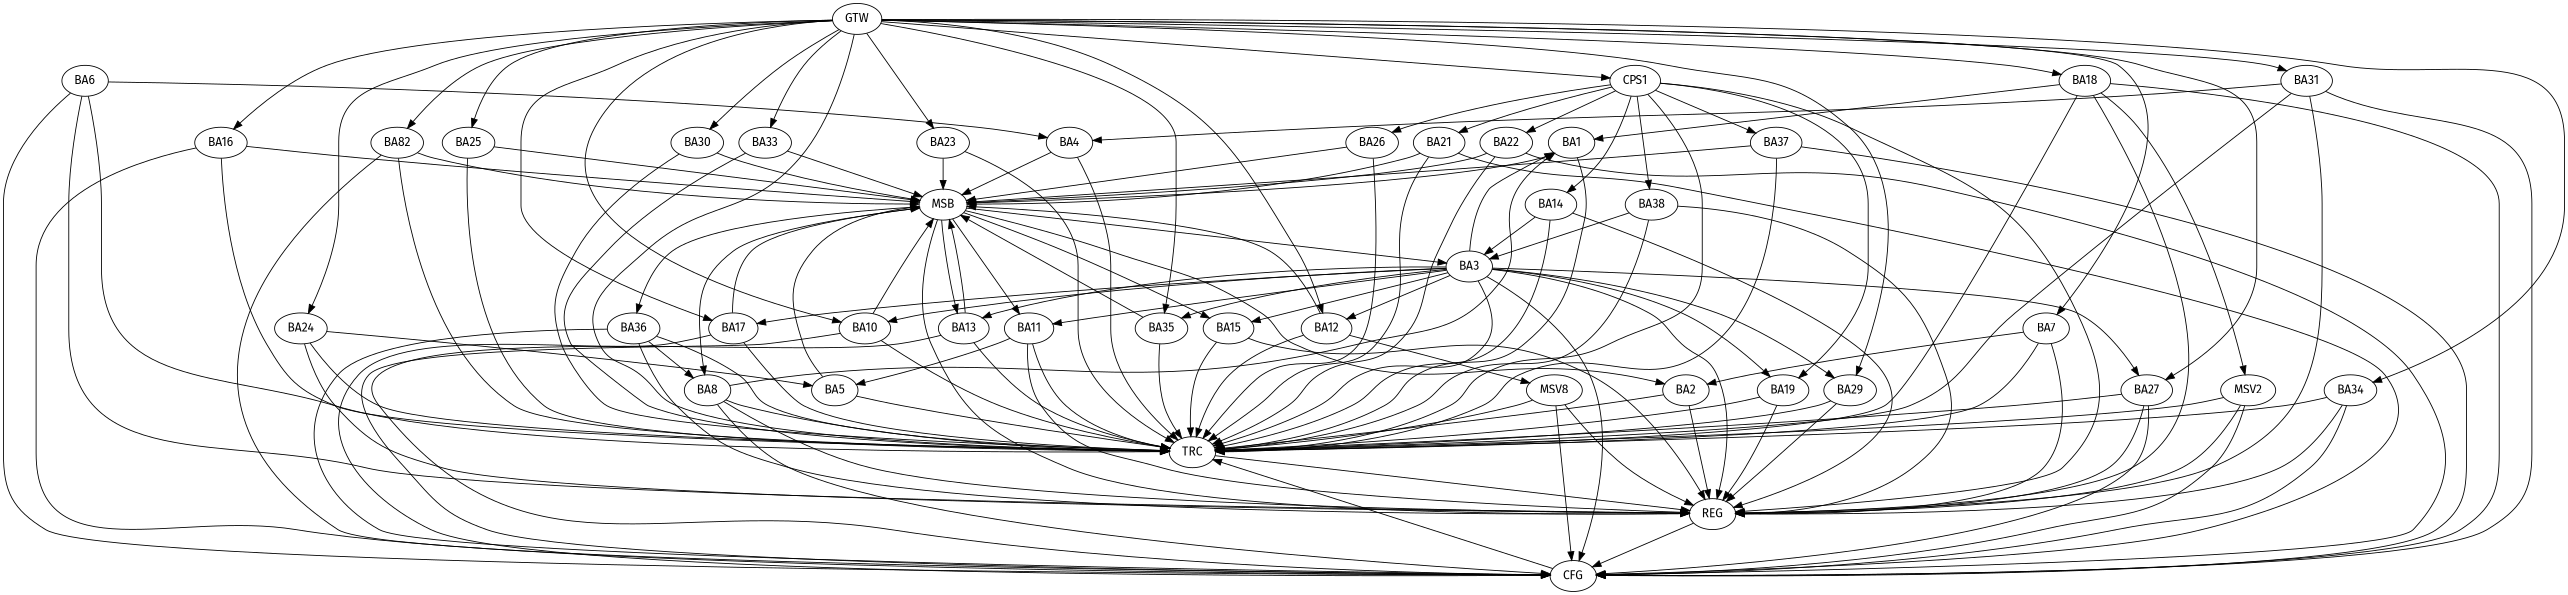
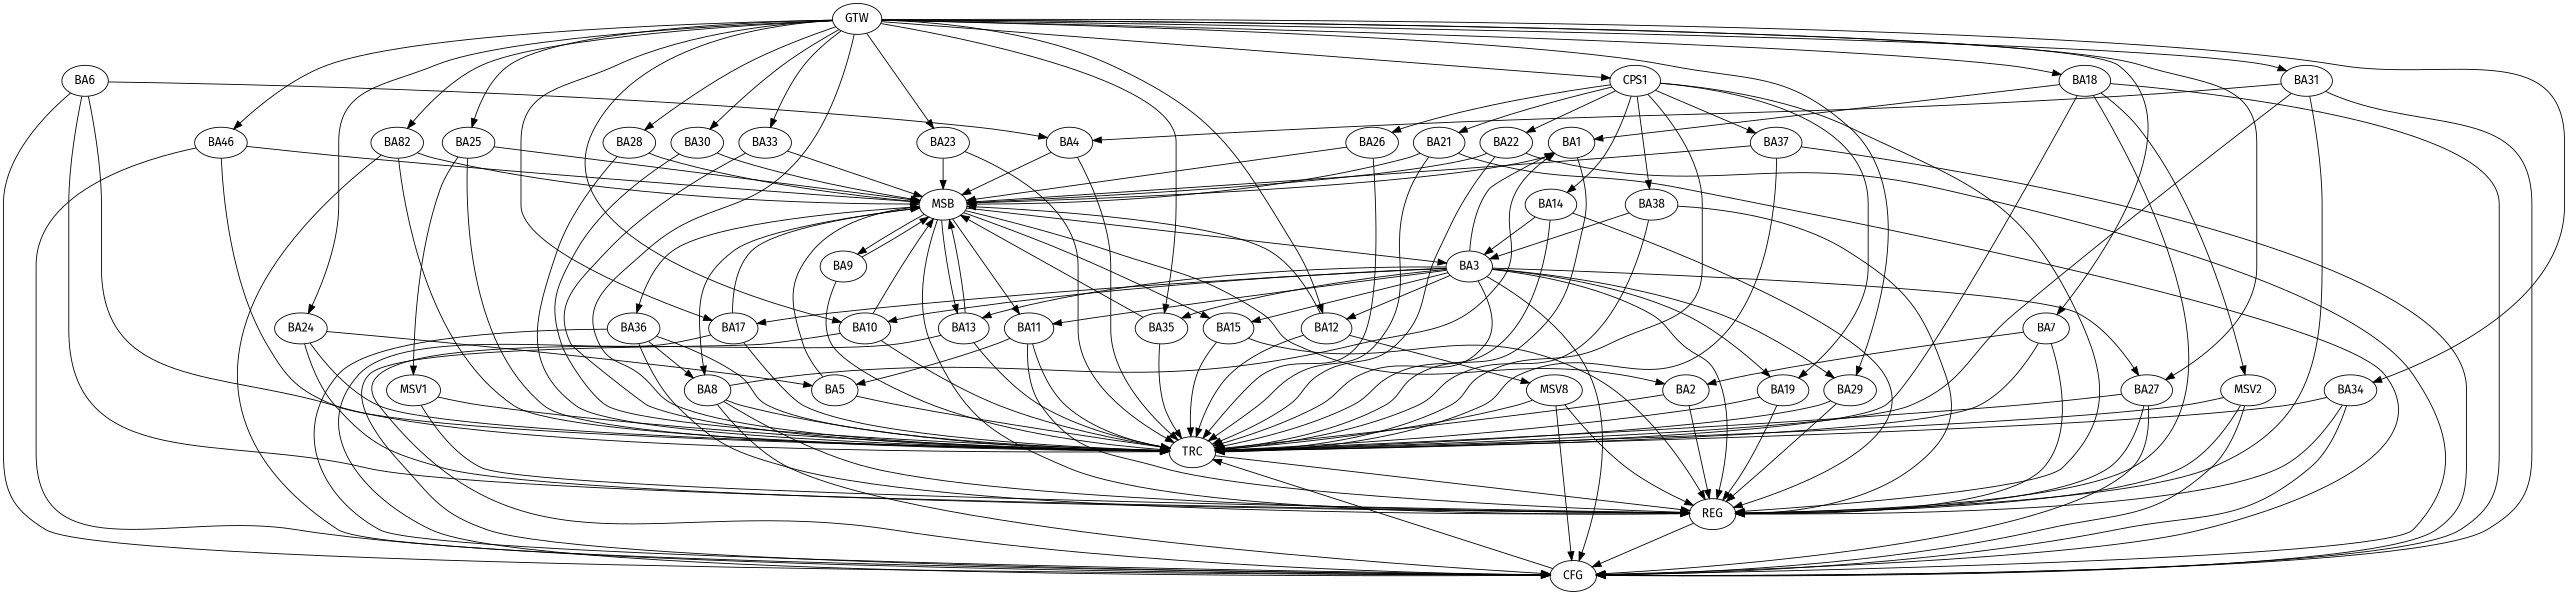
(221, 143) -> (221, 143)
none -> (629, 143)
none -> (843, 267)
none -> (414, 390)
